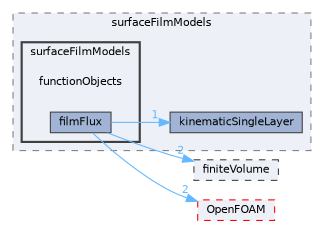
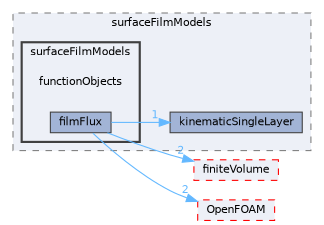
(236, 170) -> (236, 170)
